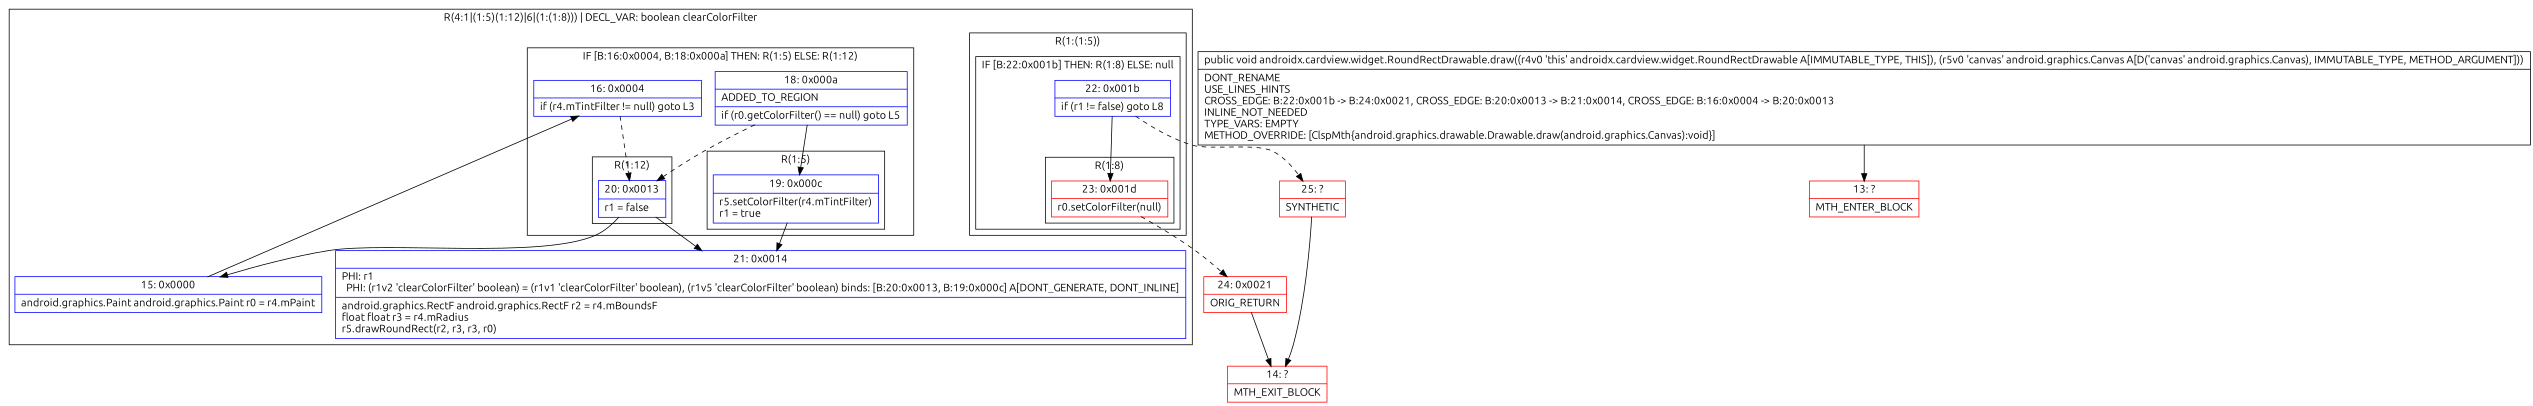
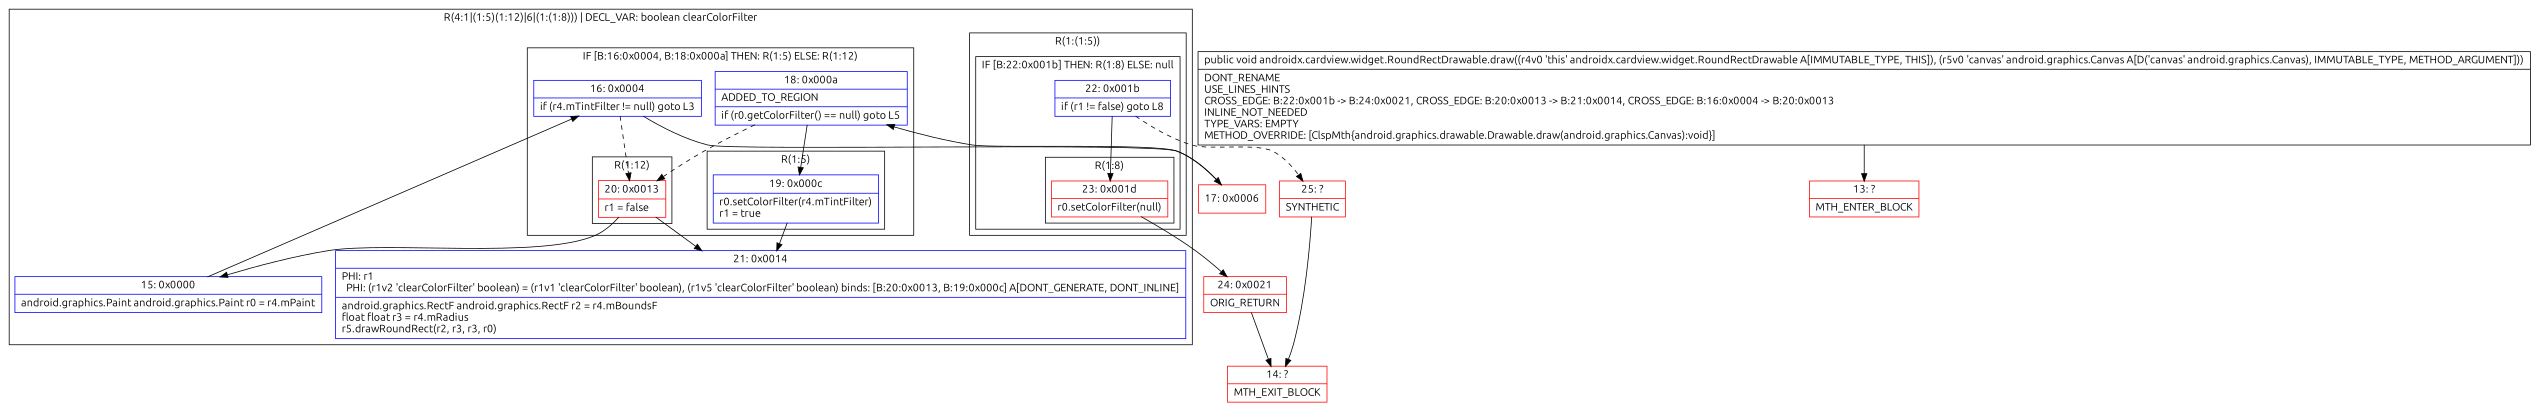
(632, 199) -> (632, 199)
none -> (1232, 199)
(796, 202) -> (796, 202)
(1183, 242) -> (1183, 242)
